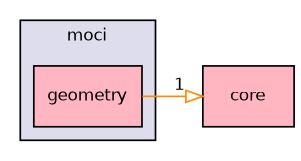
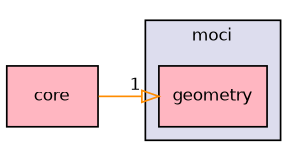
(166, 96) -> (120, 96)
